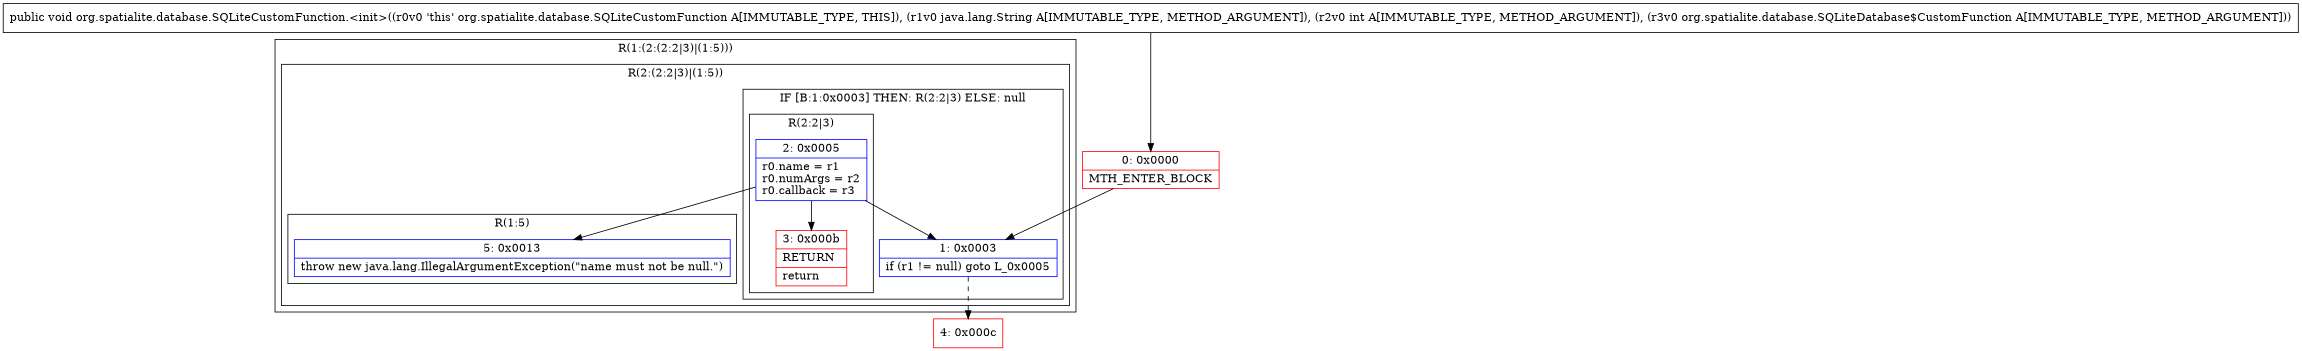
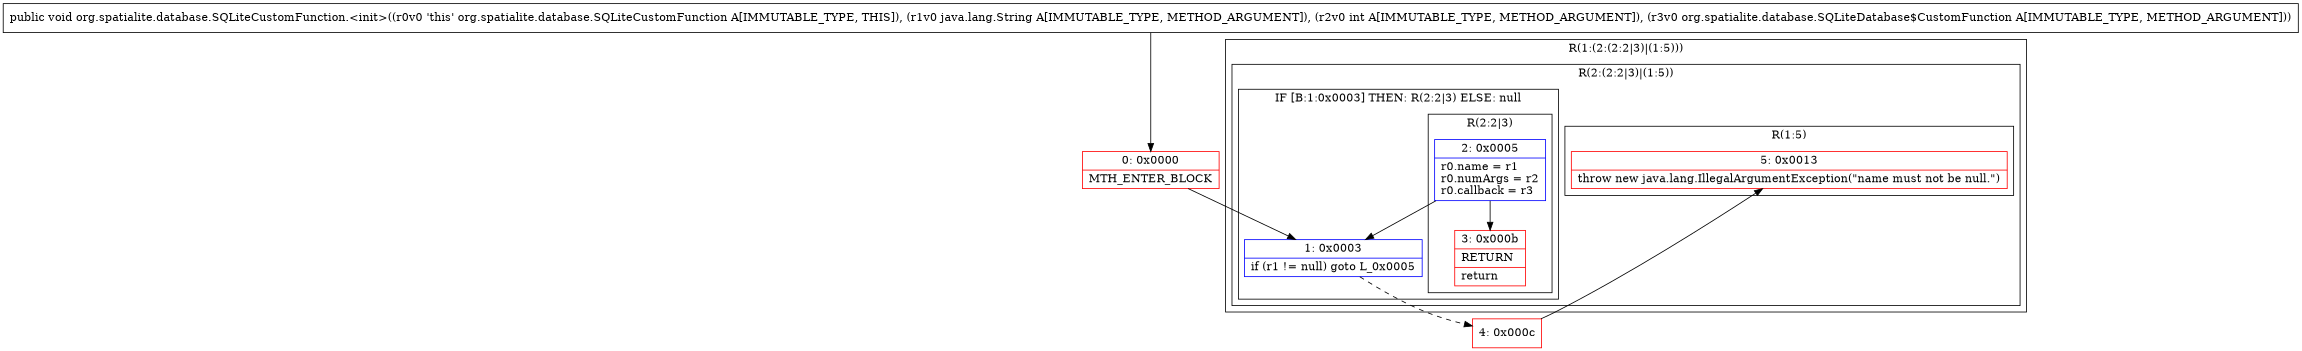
(682, 208) -> (1650, 259)
(512, 258) -> (1789, 170)
